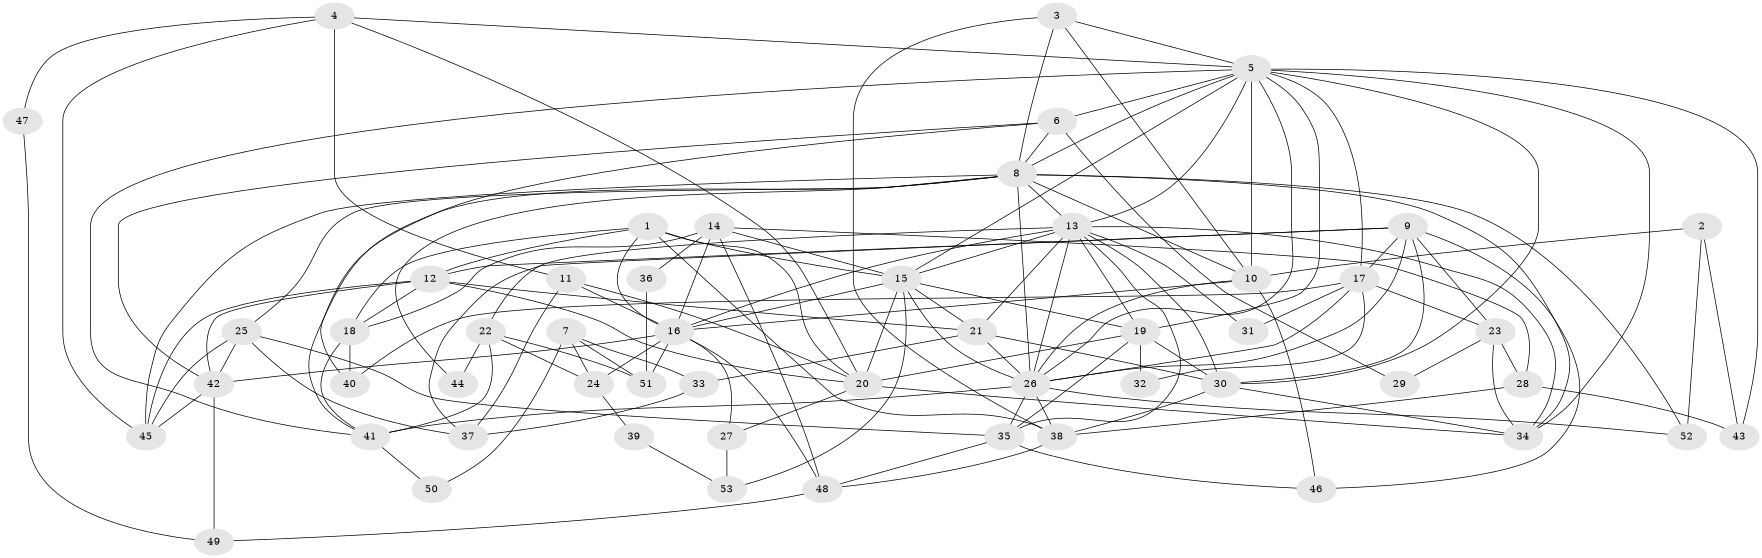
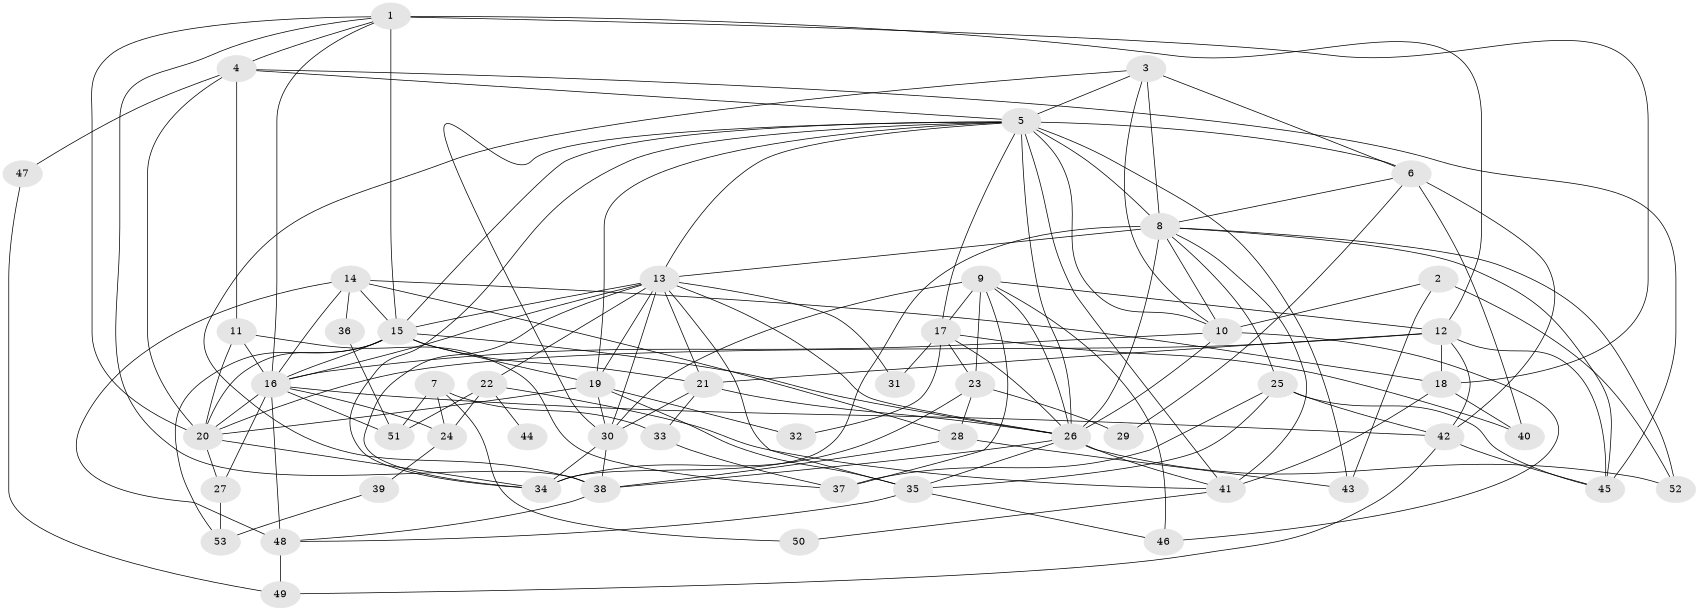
none -> (312, 40)
none -> (1279, 121)
(631, 198) -> none
none -> (237, 411)
